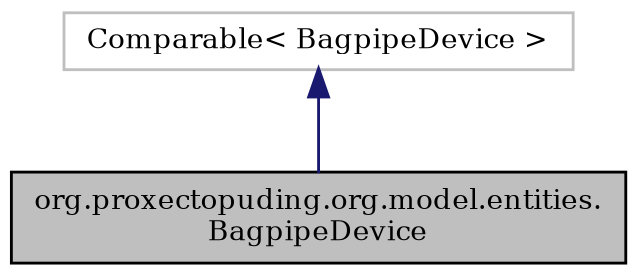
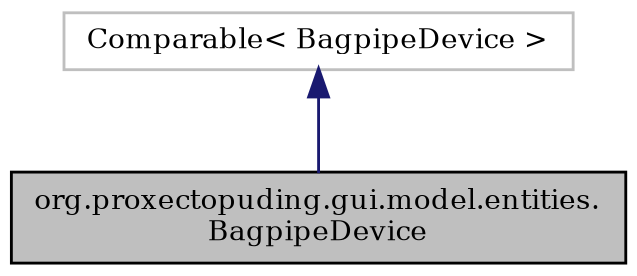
(319, 218) -> (319, 218)
